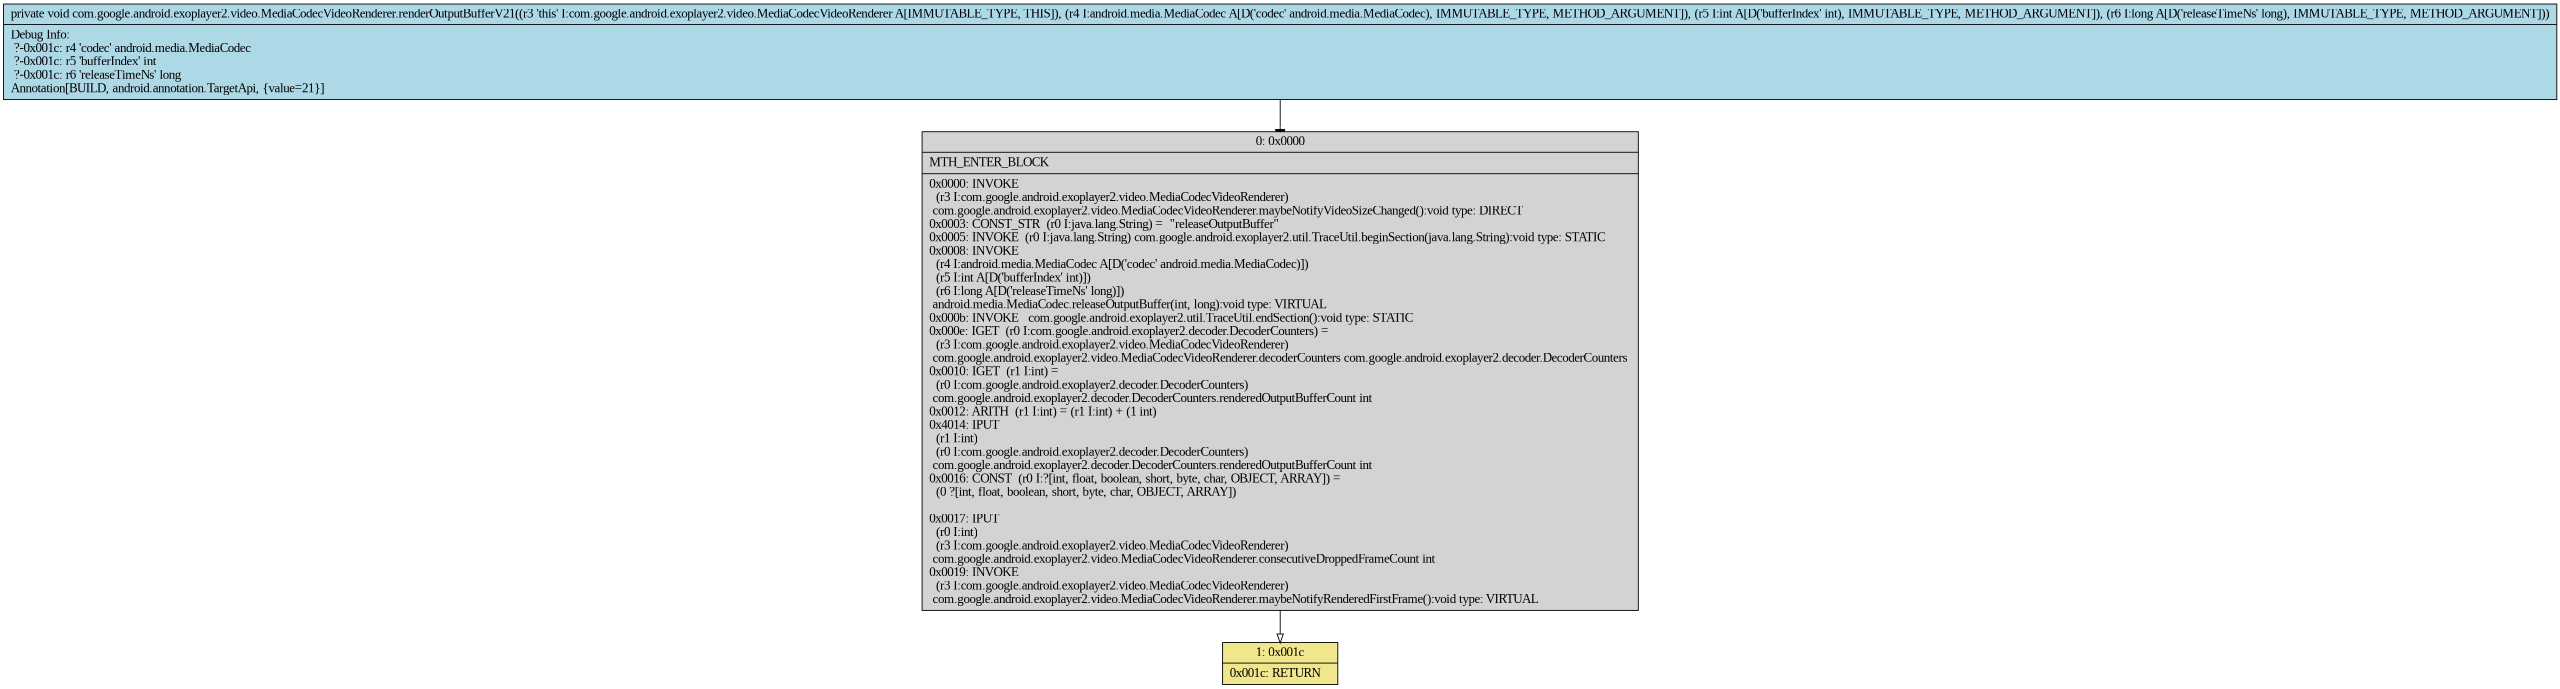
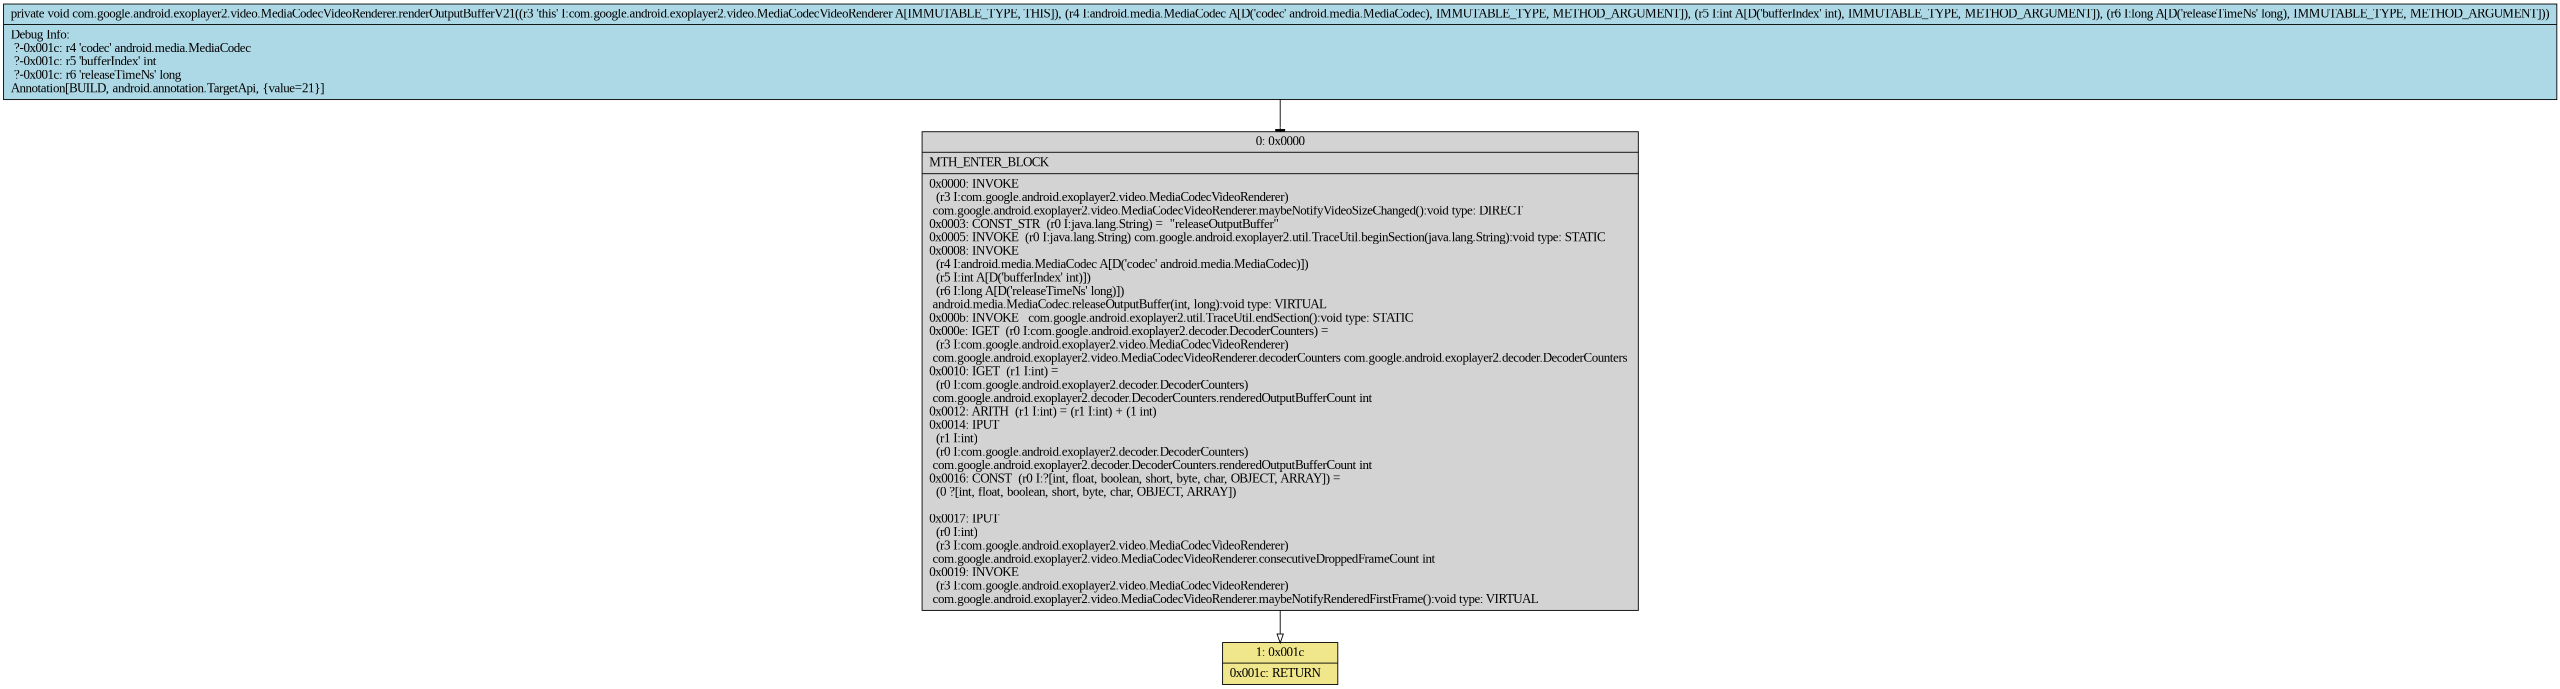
(968, 425) -> (968, 425)
